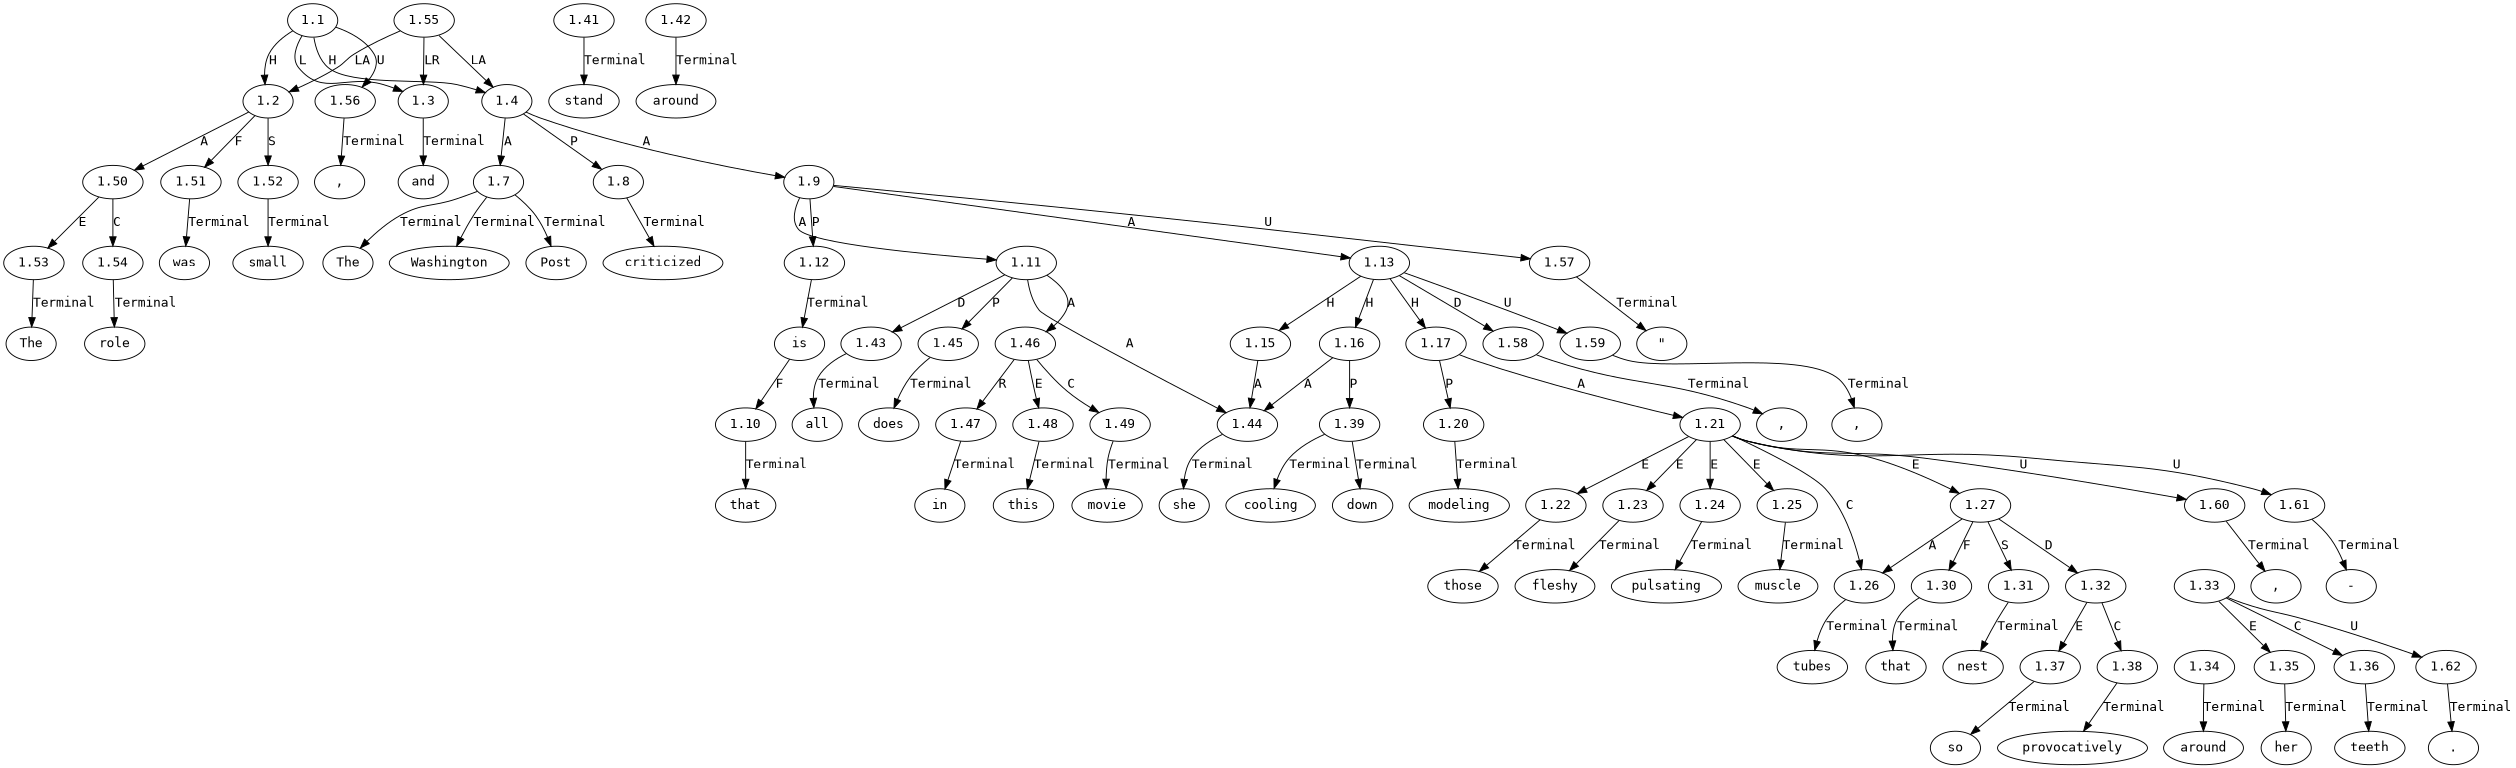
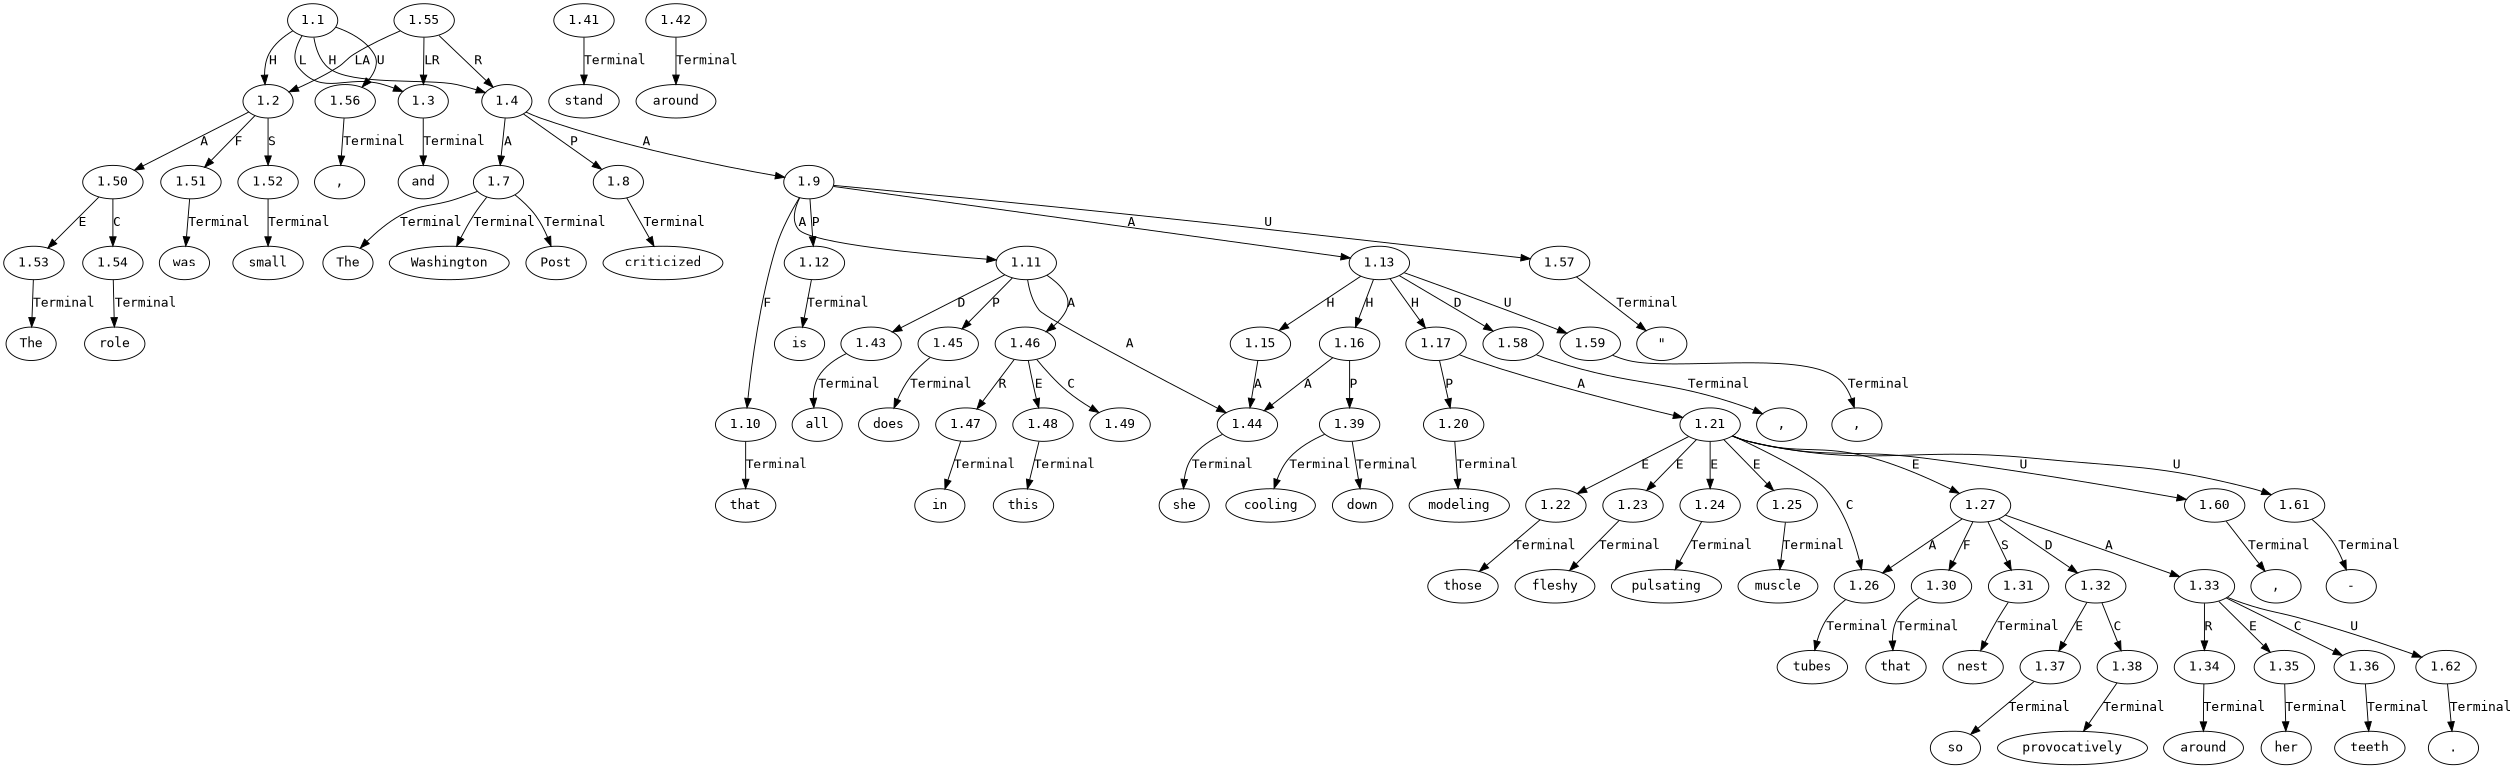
(479, 61) -> (479, 61)
(775, 380) -> (764, 295)
(1107, 505) -> none
none -> (2088, 544)
none -> (2204, 622)
